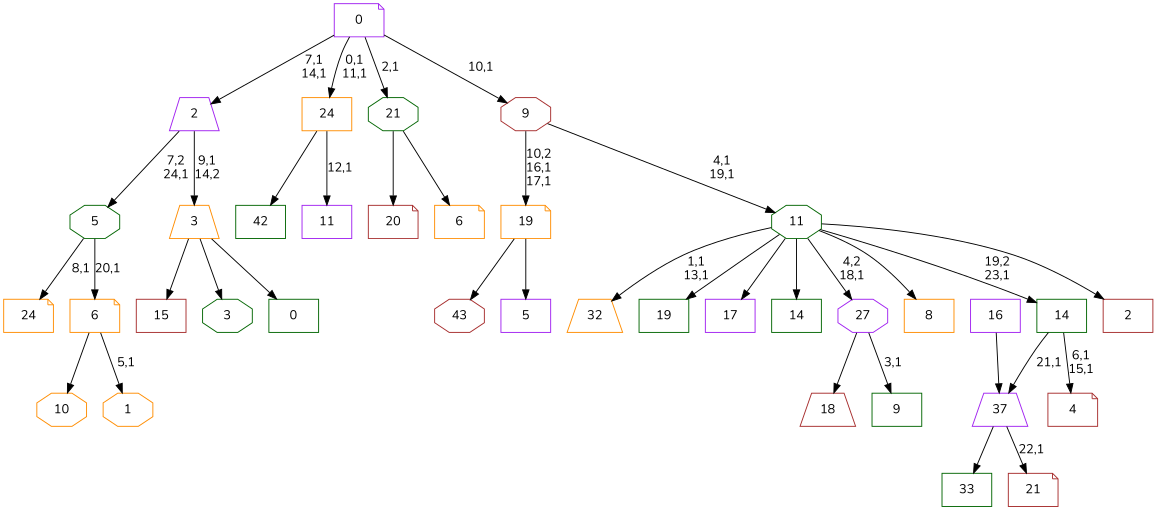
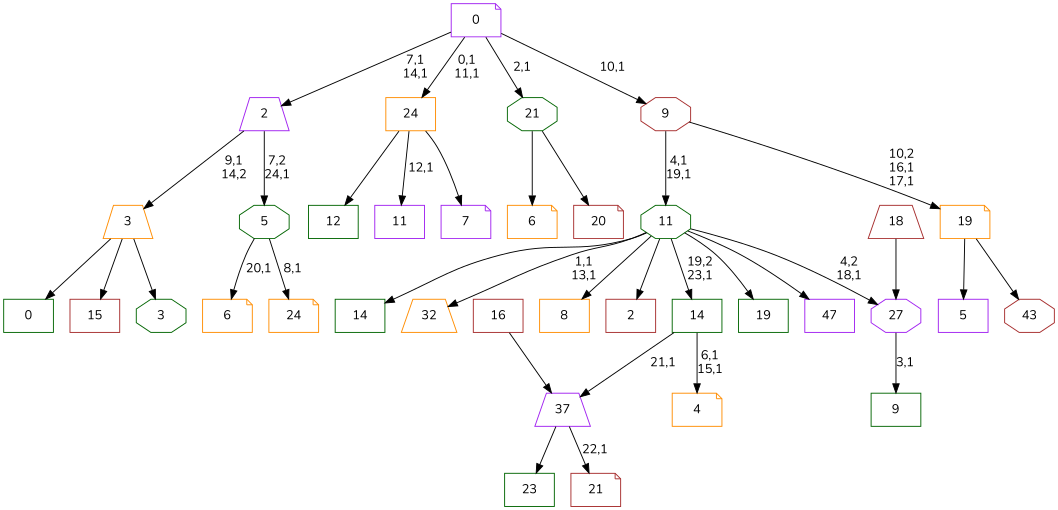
(261, 222) -> (333, 222)
none -> (466, 222)
(730, 316) -> (830, 316)
(995, 316) -> (498, 316)
(847, 358) -> (896, 264)
(62, 410) -> none
(128, 410) -> none
(1073, 410) -> (697, 410)
(967, 490) -> (529, 490)
